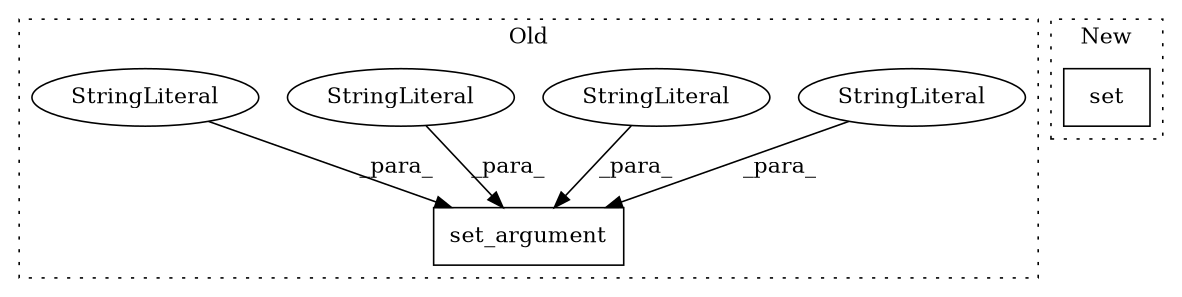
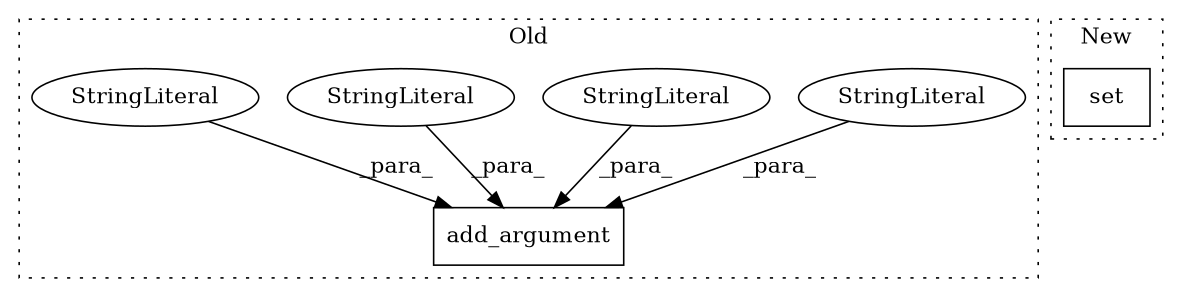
(529, 236) -> (529, 236)
